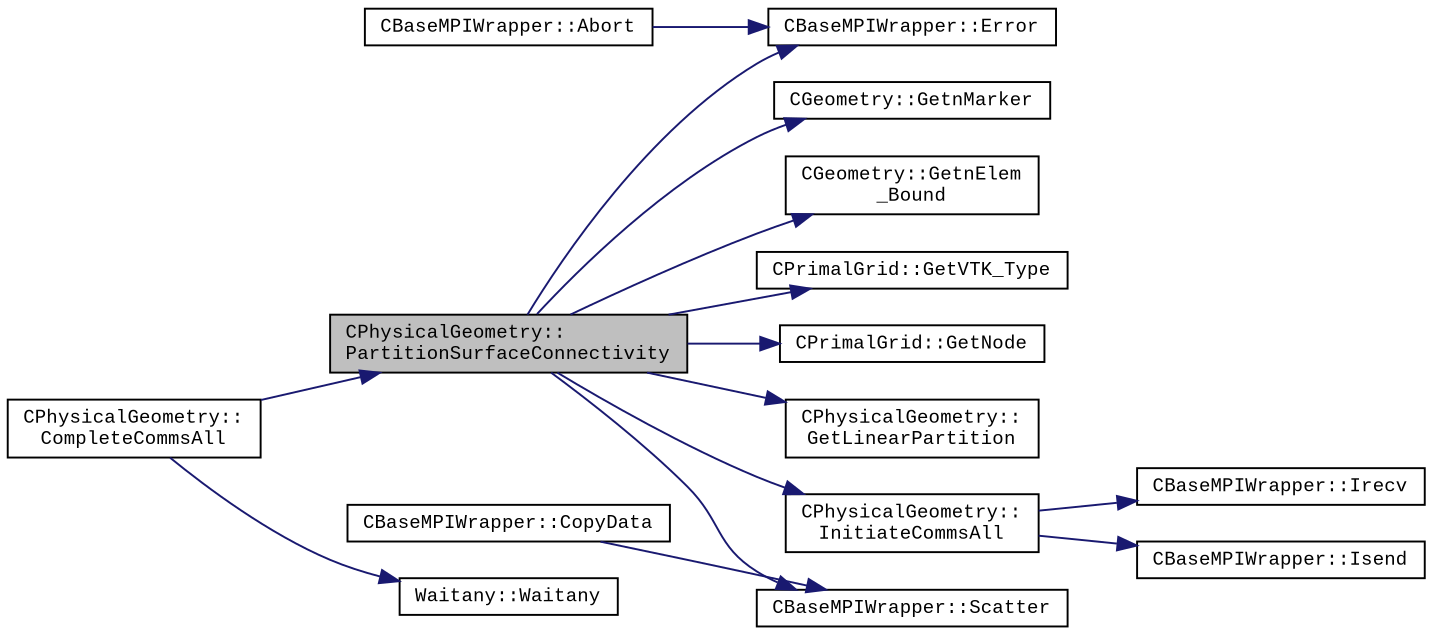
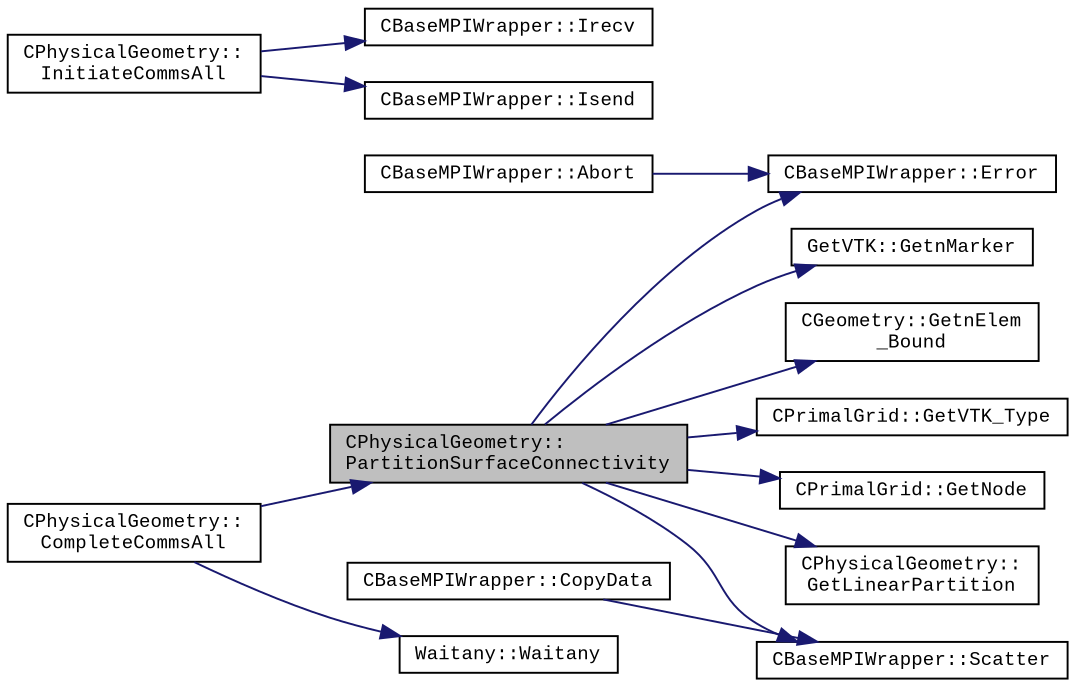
(912, 100) -> (912, 247)
(669, 435) -> none
